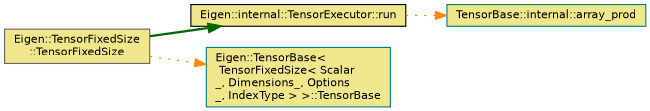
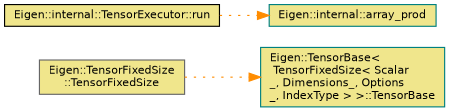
(546, 15) -> (353, 15)
(179, 32) -> none
